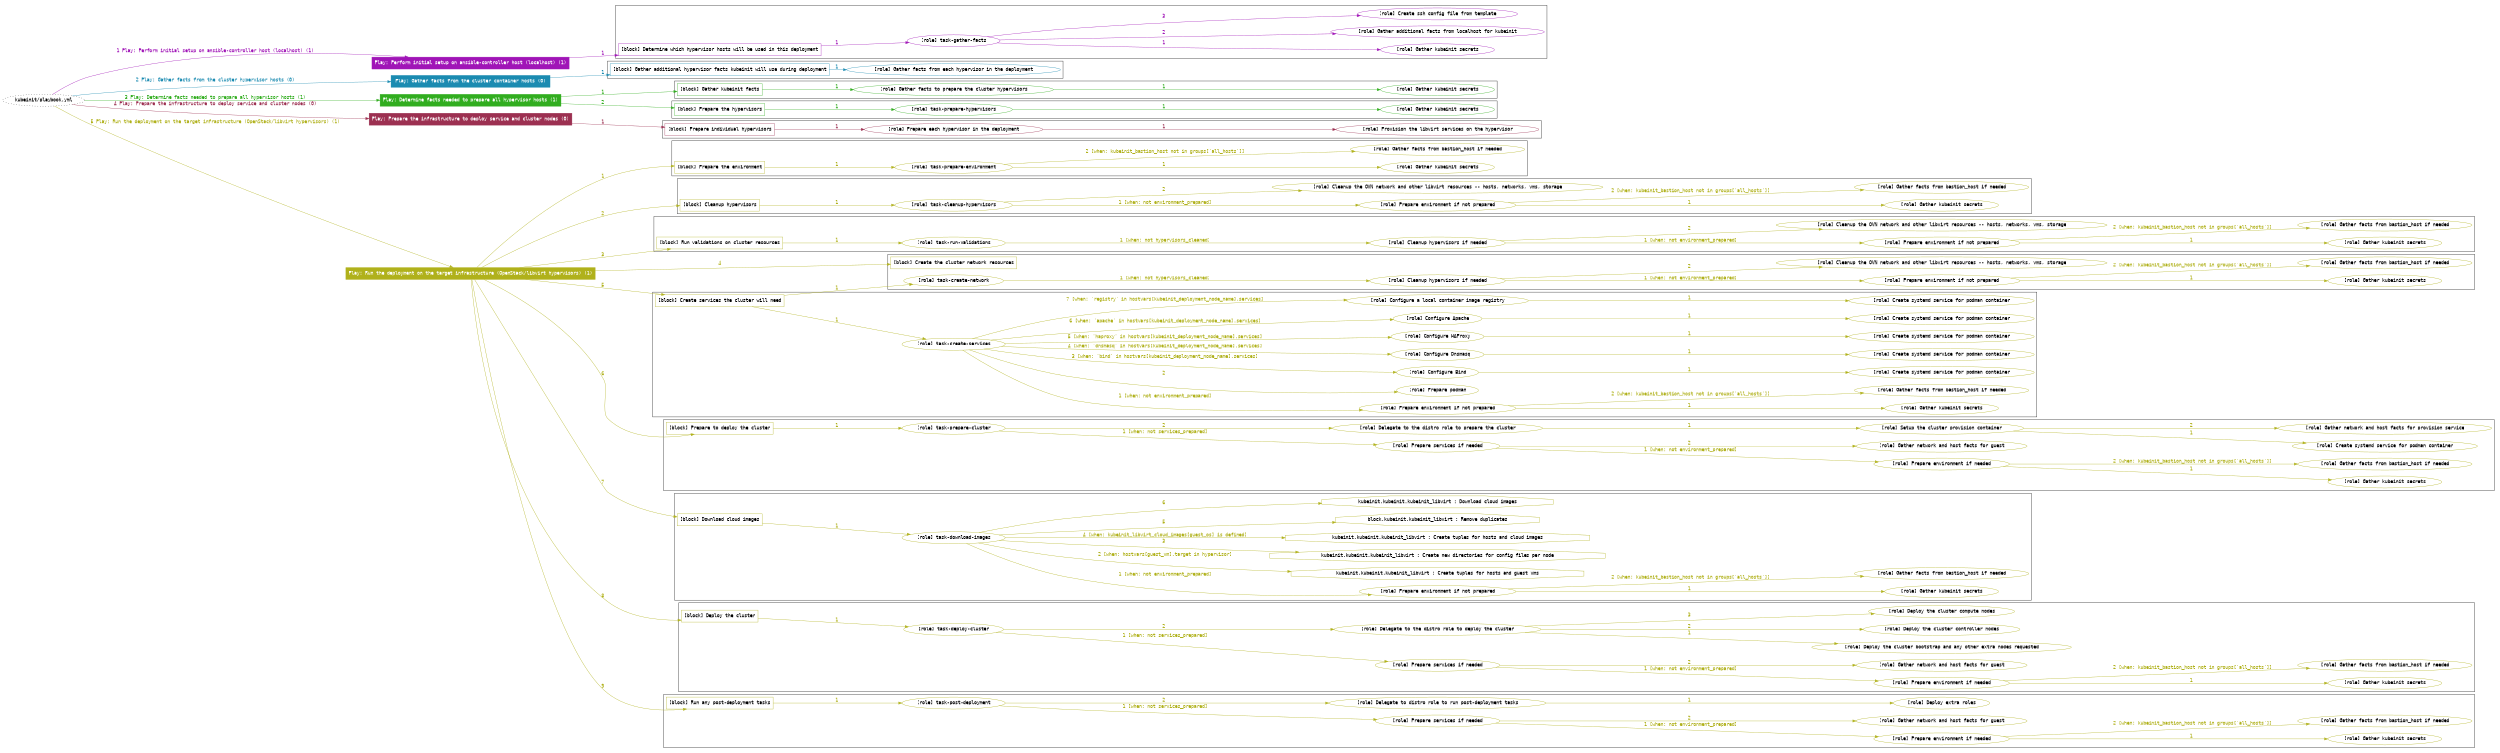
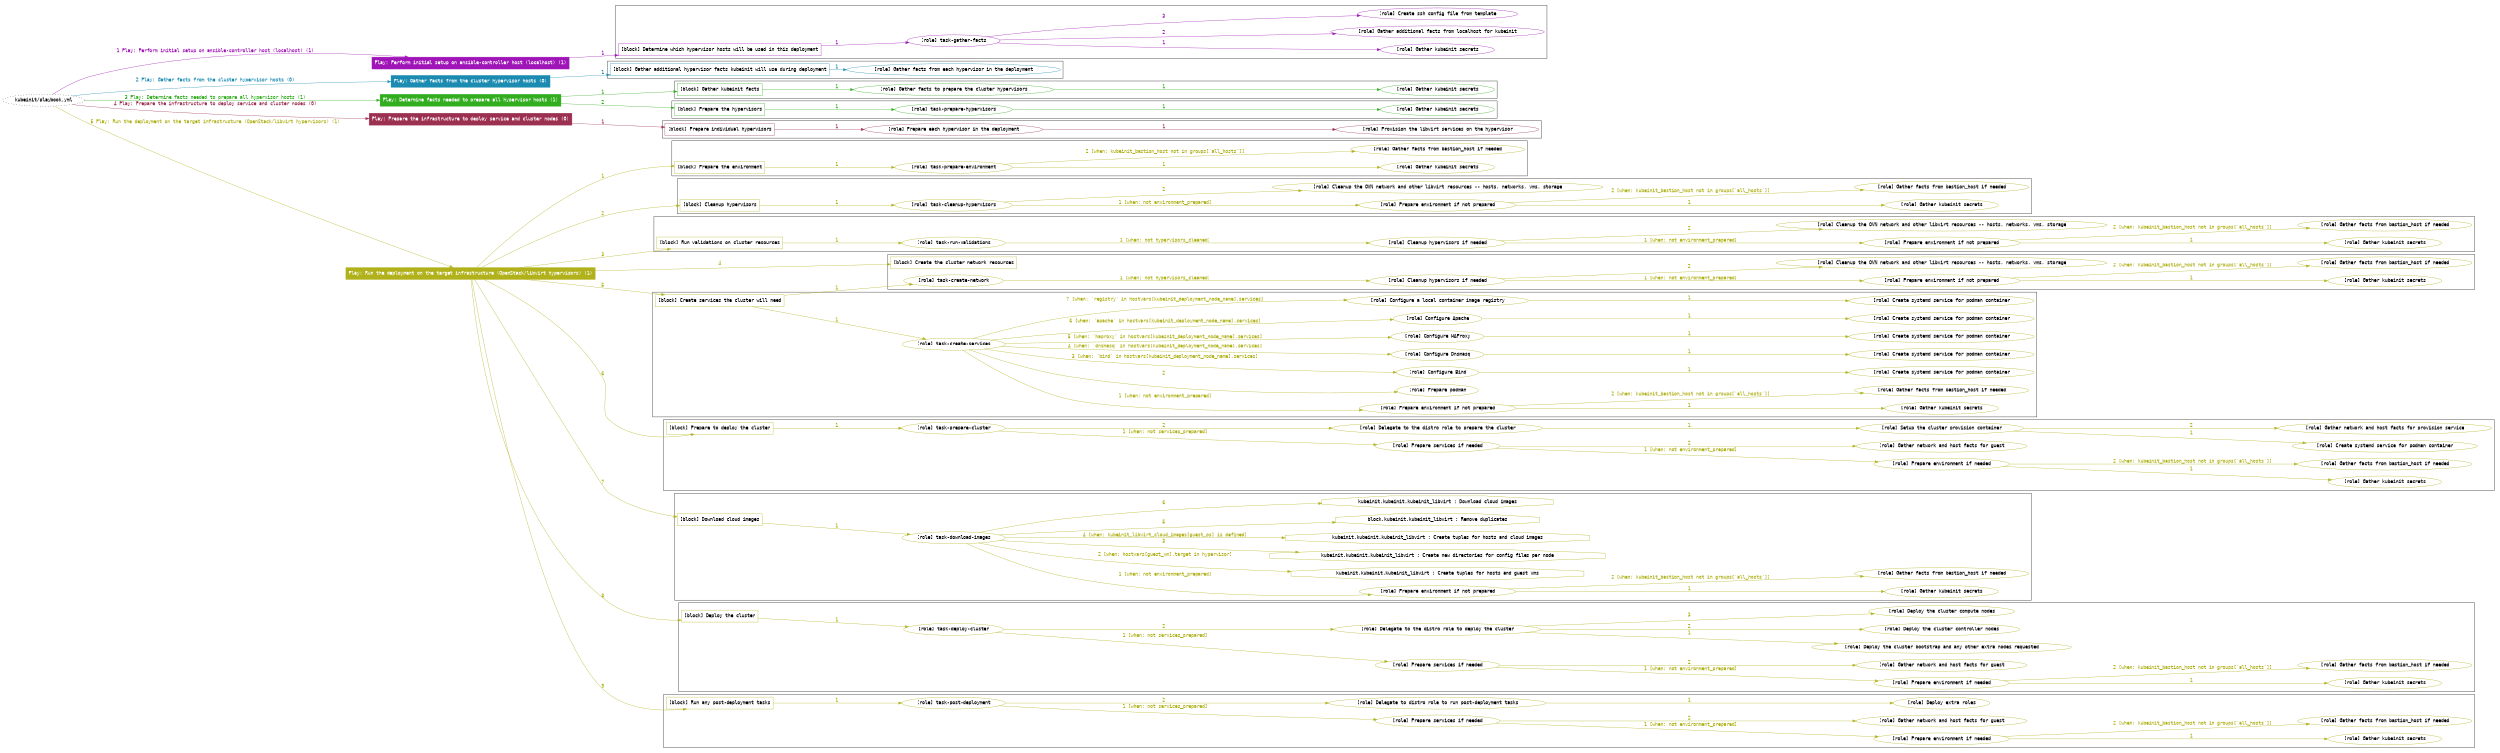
(471, 81) -> (471, 81)
